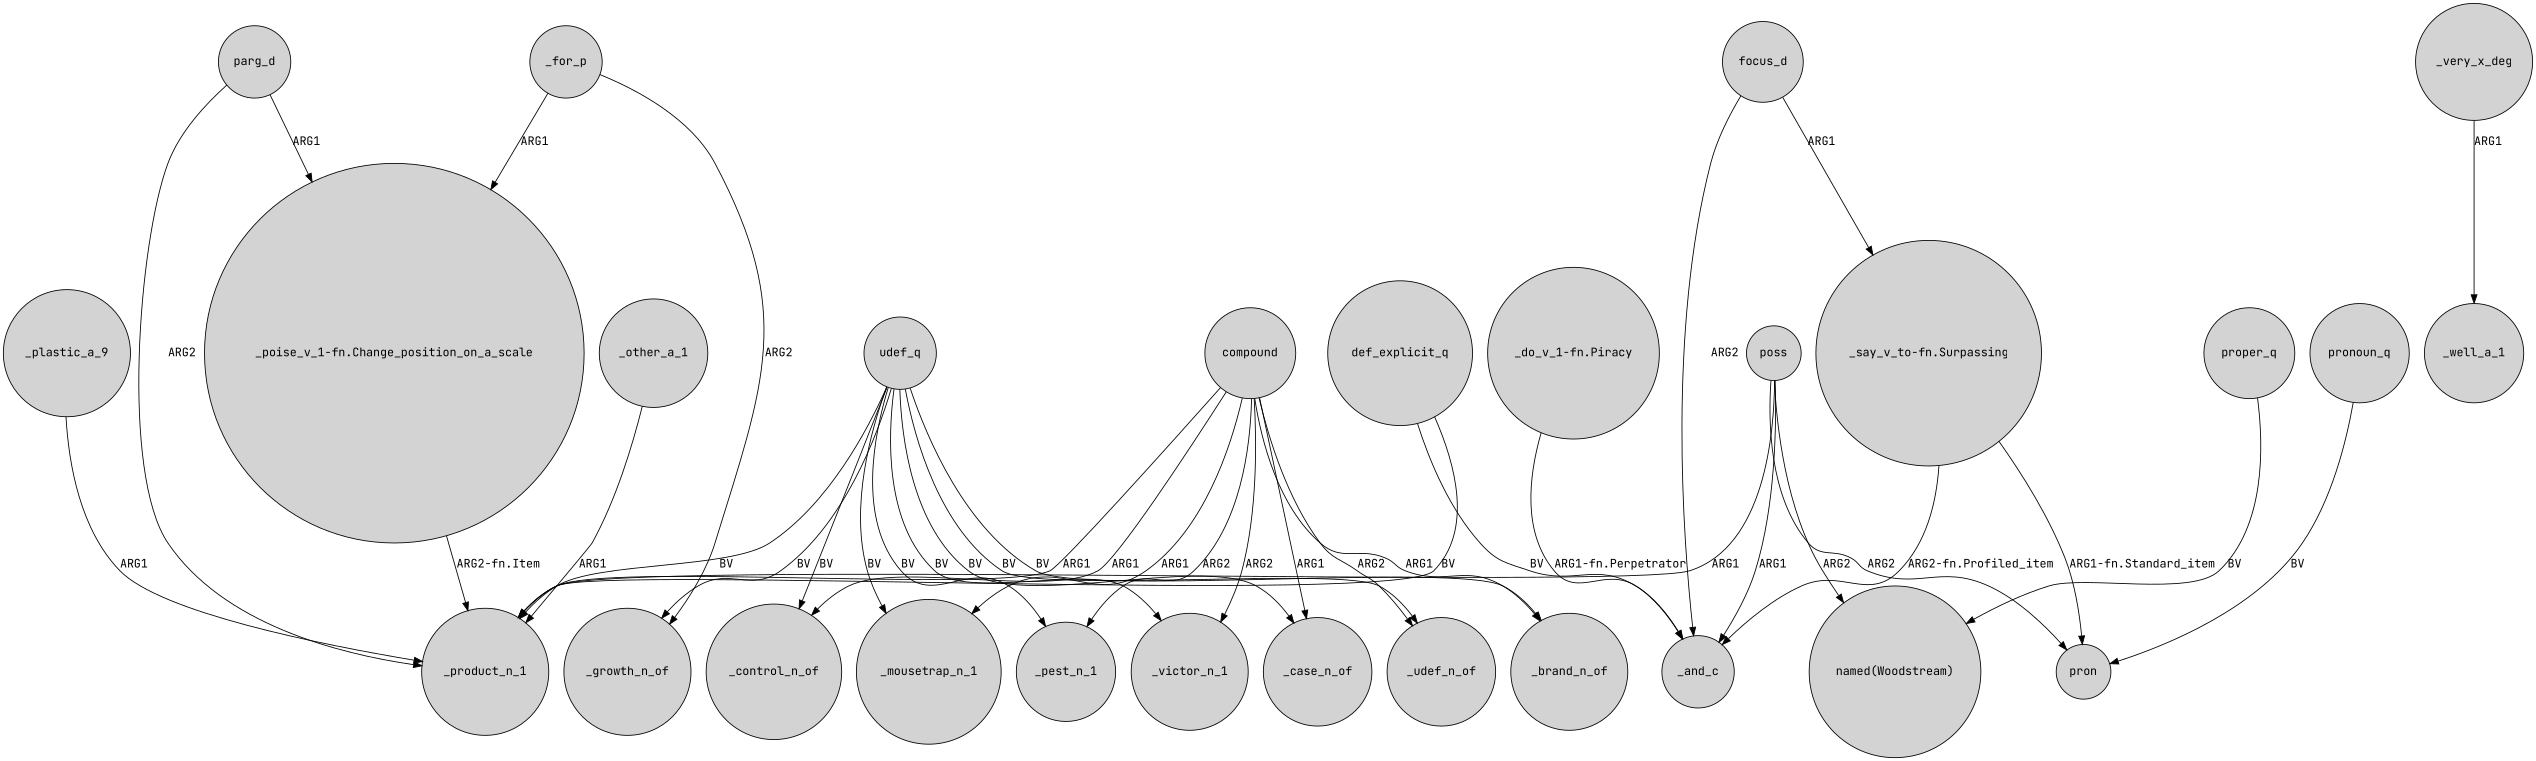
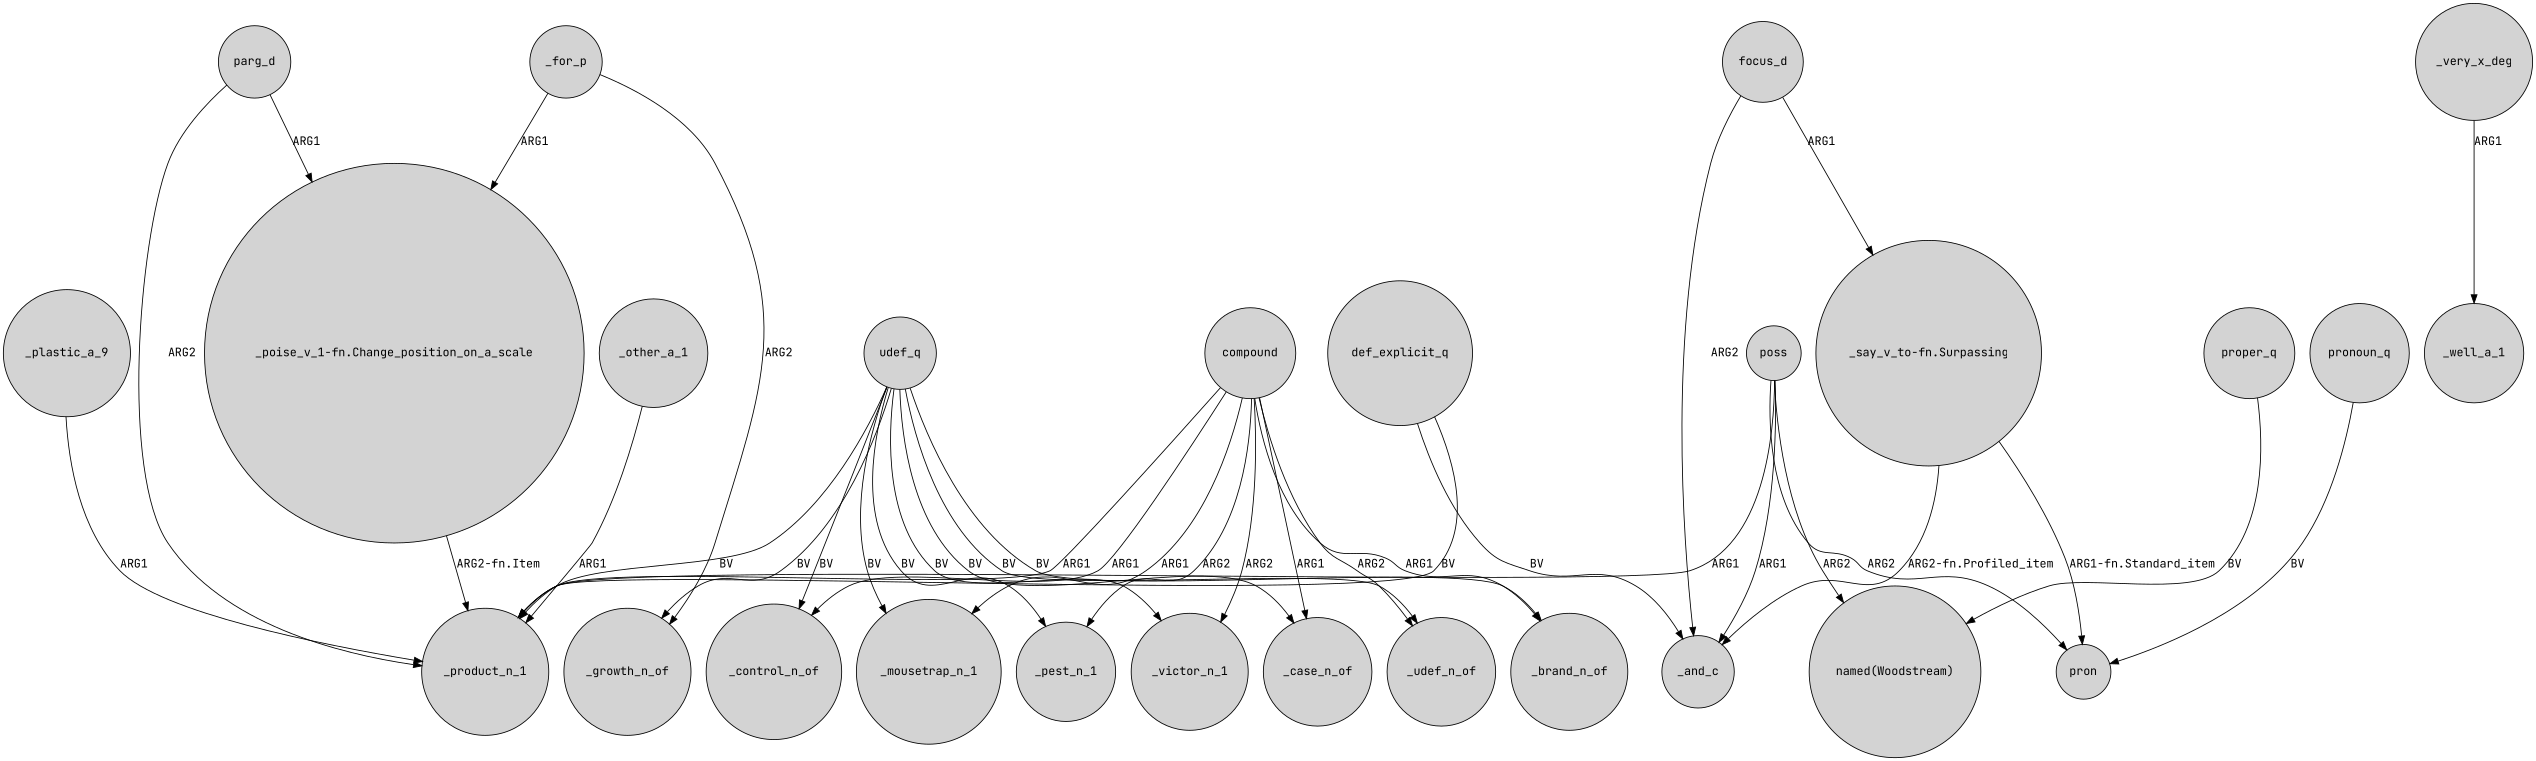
(1573, 353) -> none
